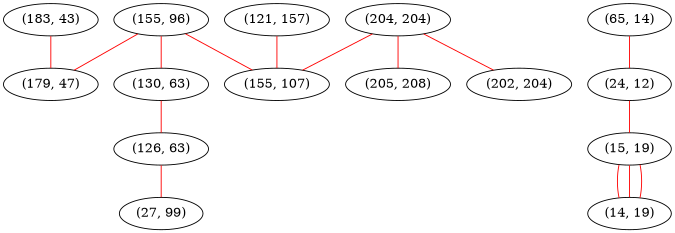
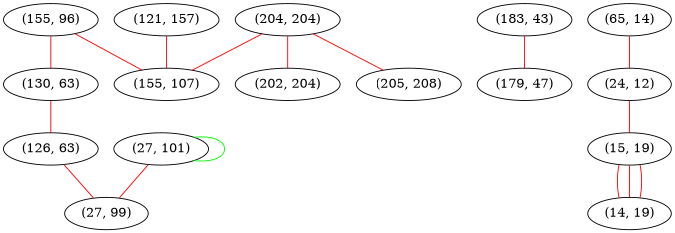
(106, 52) -> none
none -> (161, 149)
